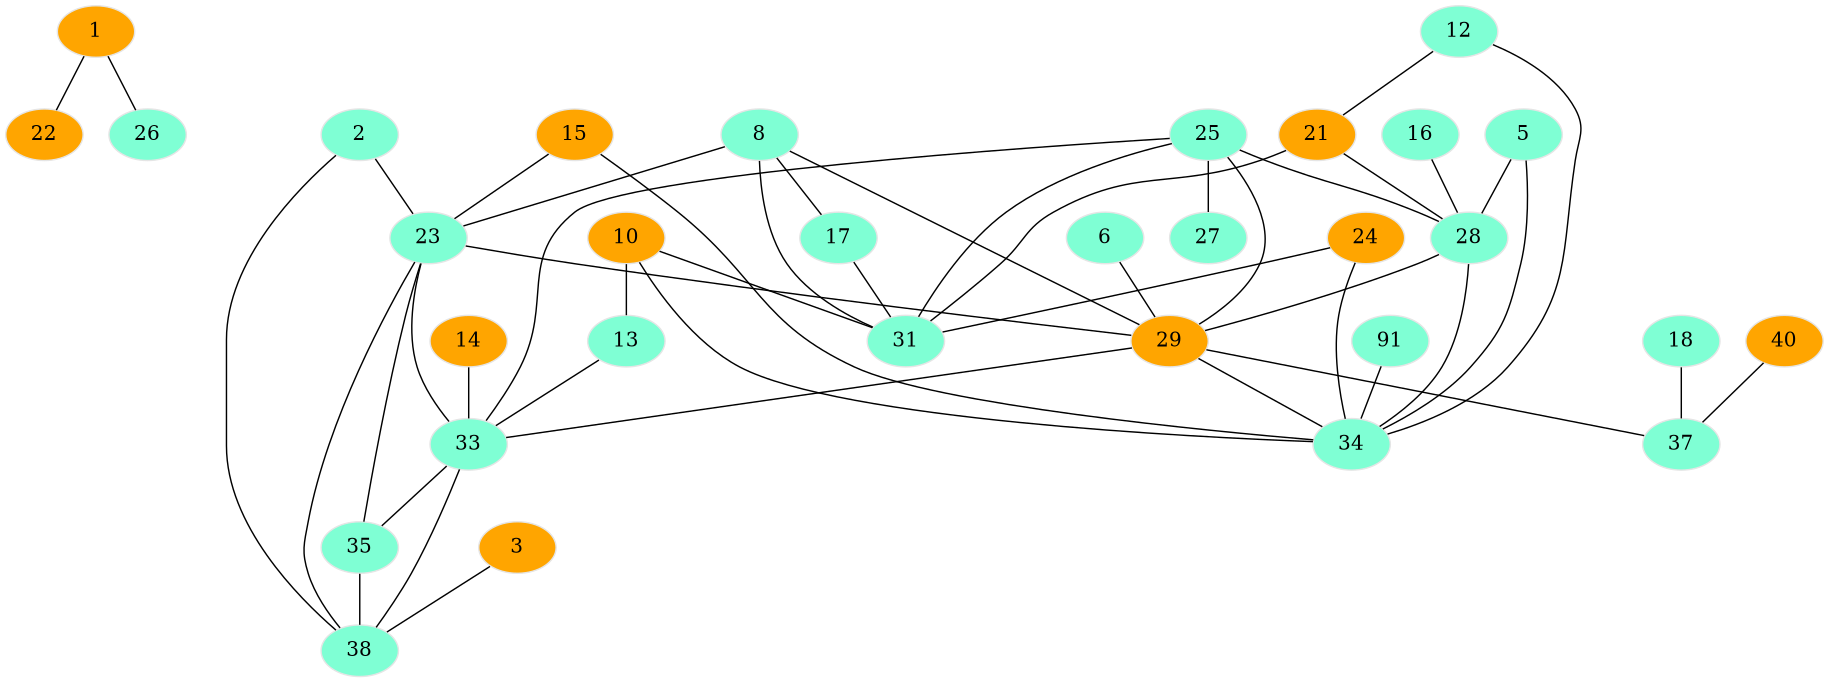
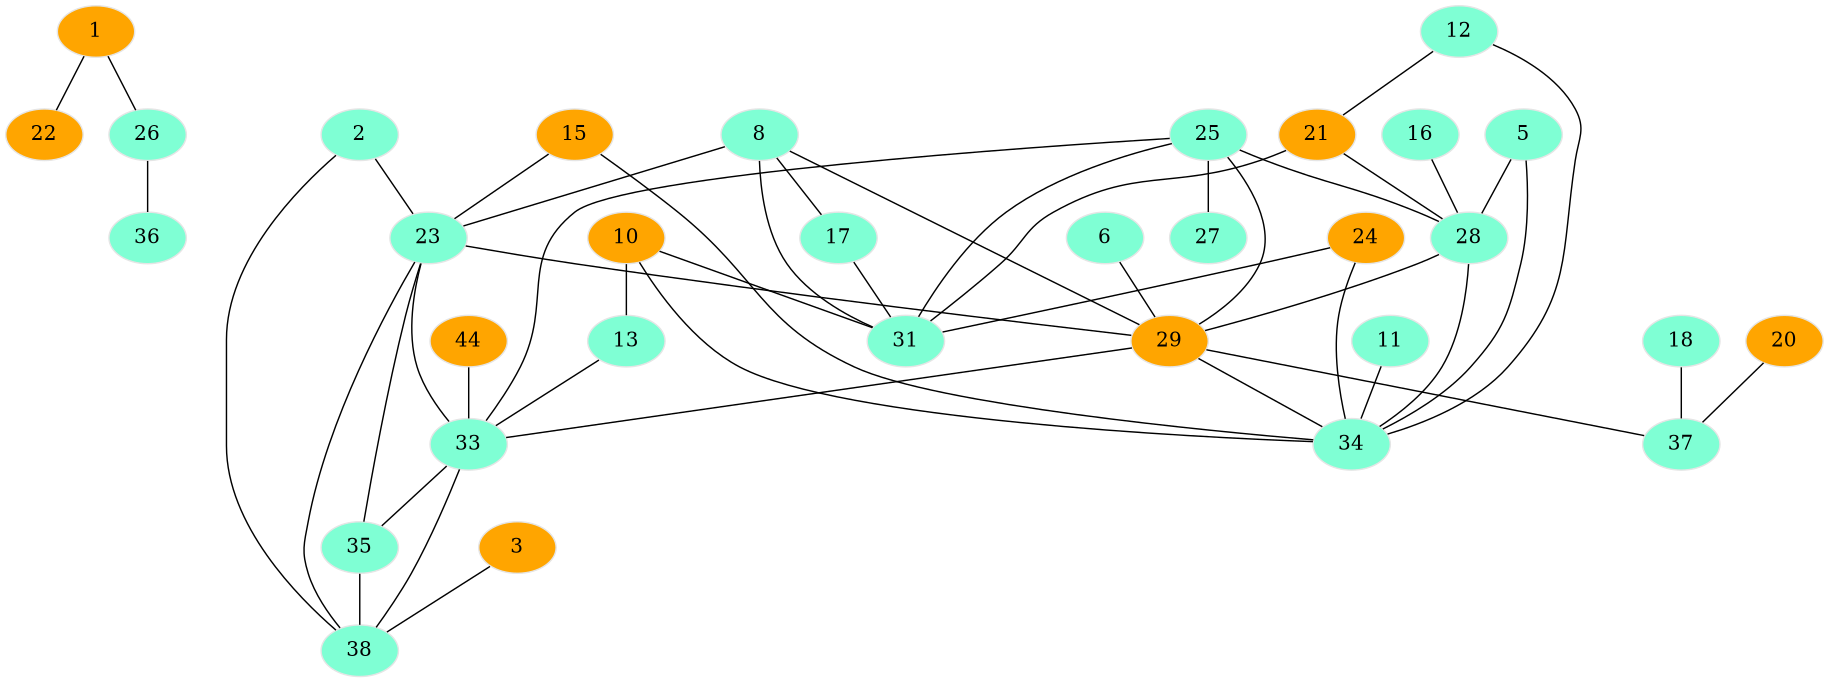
none -> (148, 238)
(469, 341) -> (469, 341)
(1390, 341) -> (1390, 341)
(1784, 341) -> (1784, 341)
